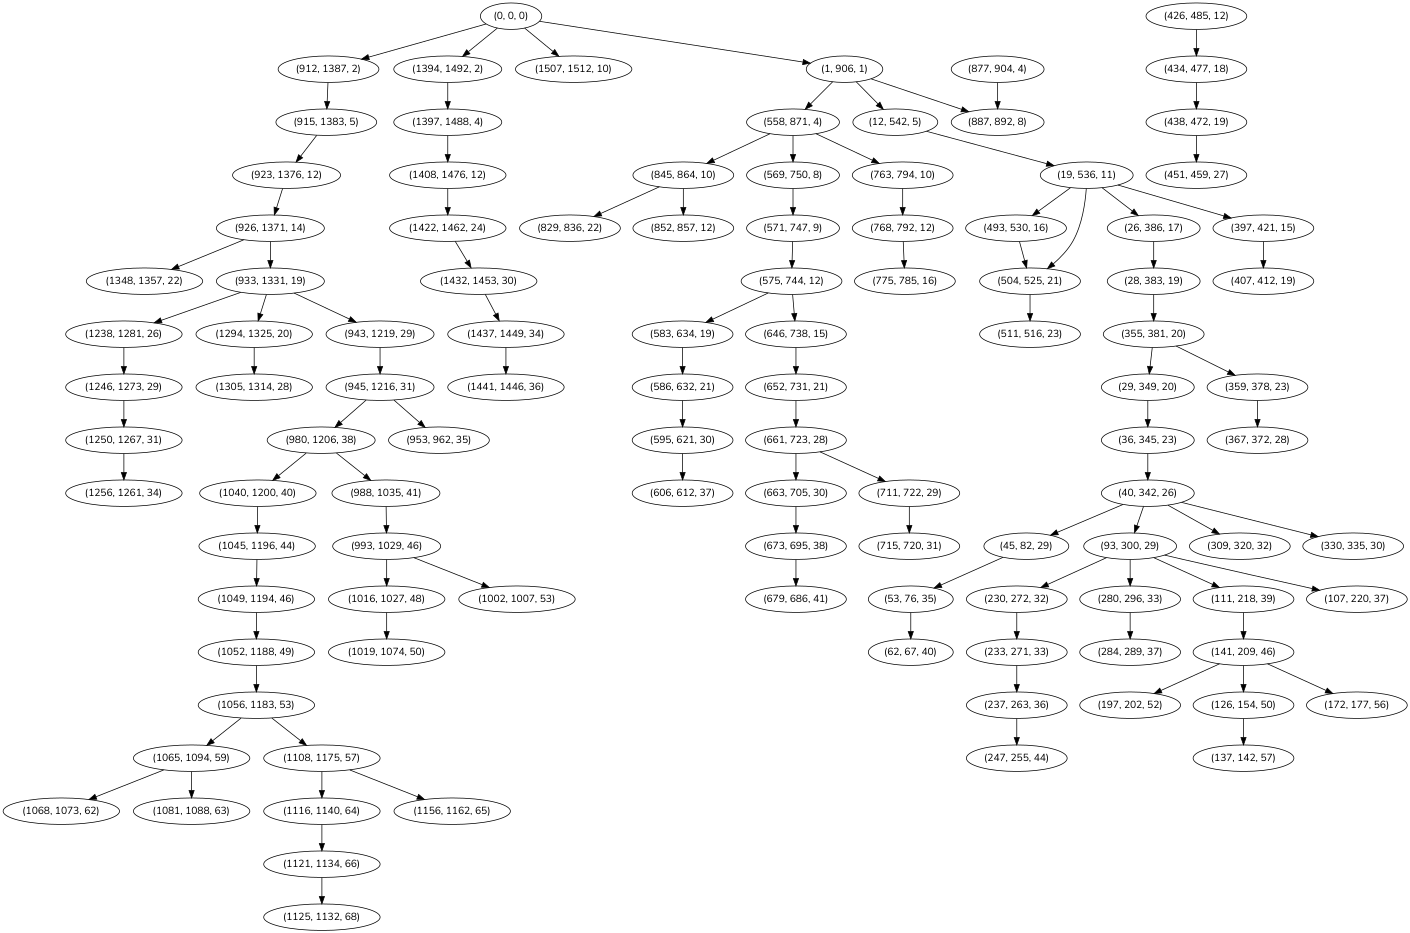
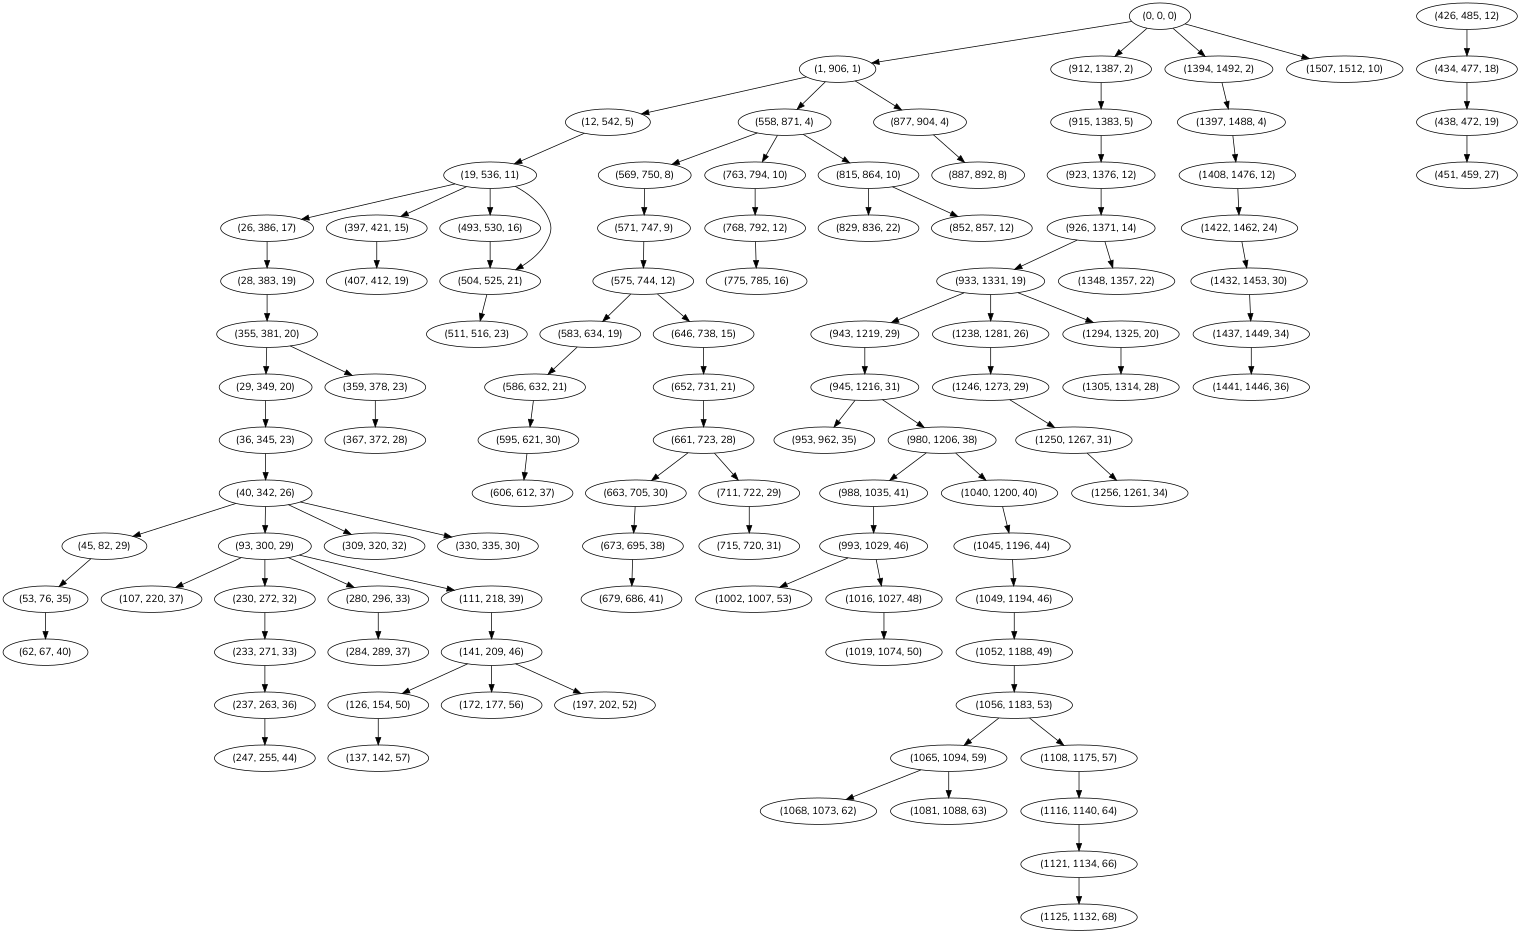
(916, 94) -> (875, 93)
(683, 175) -> (868, 175)
(452, 811) -> none
